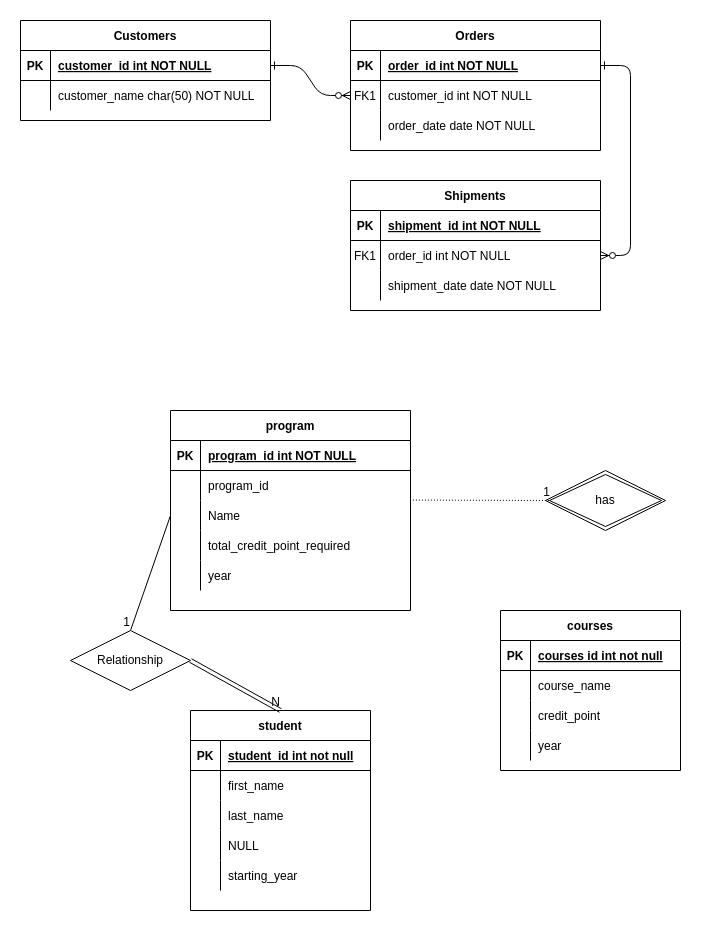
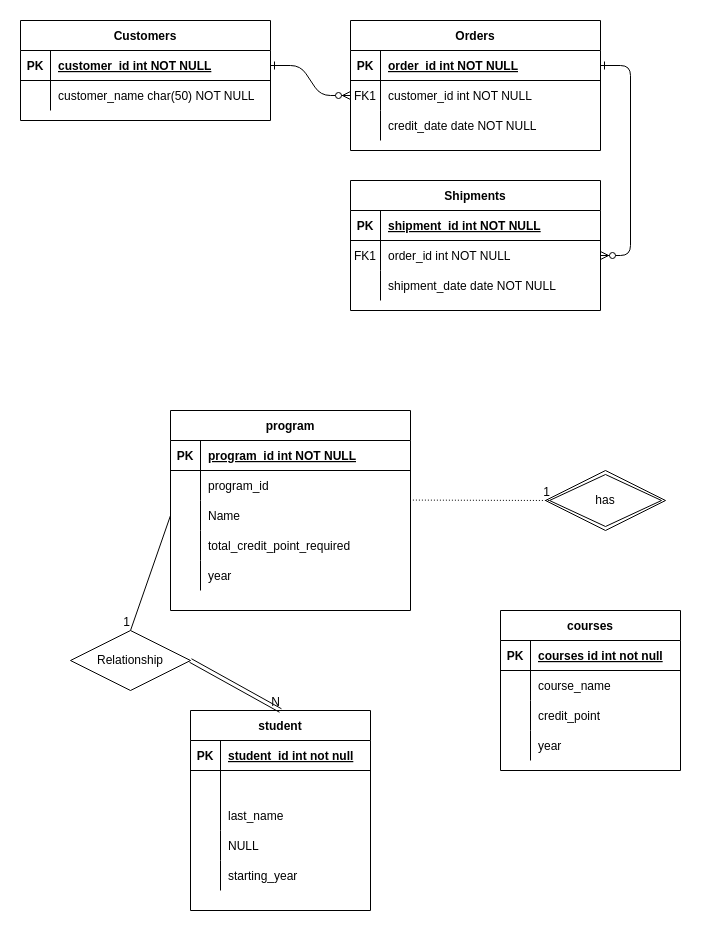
(464, 126) -> (466, 126)
(296, 786) -> none
